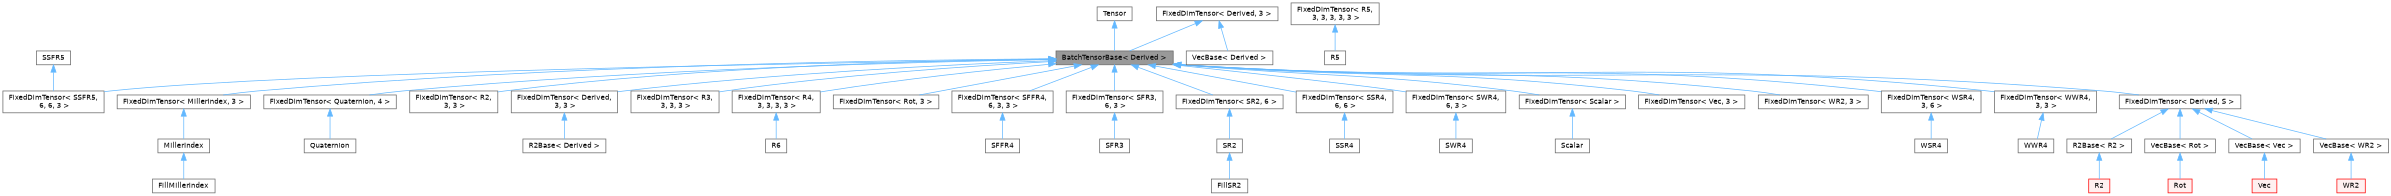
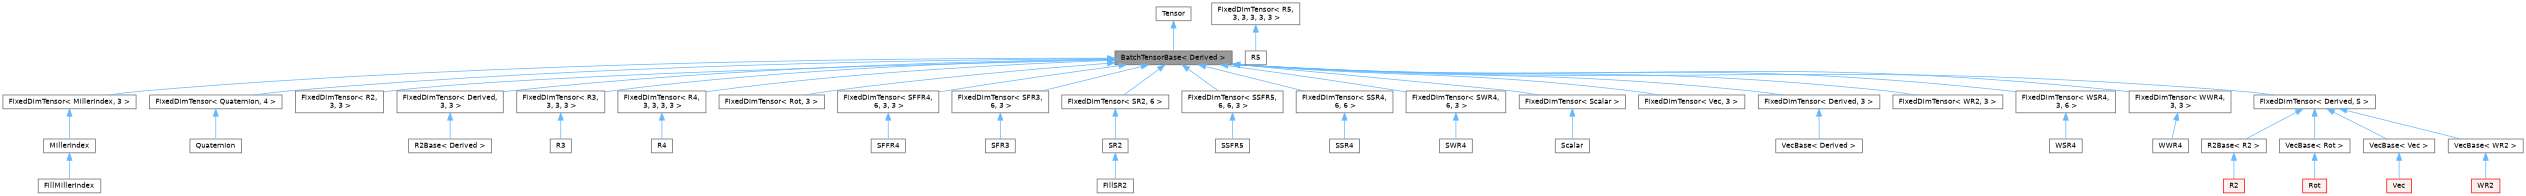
(1162, 37) -> (1620, 80)
(53, 82) -> (1232, 130)
none -> (561, 146)
(776, 146) -> (662, 146)
